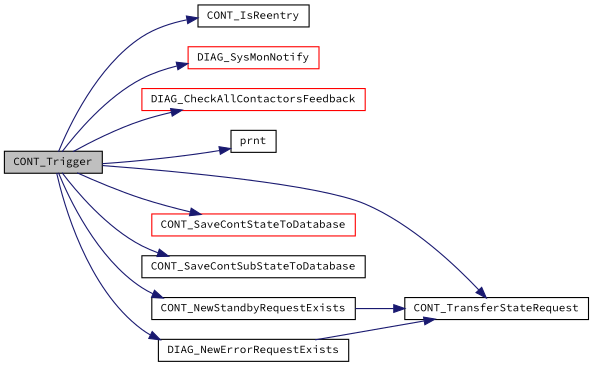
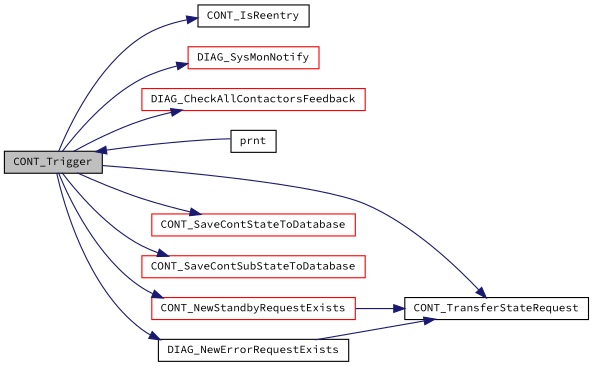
(161, 158) -> (168, 143)
(254, 267) -> (254, 267)
(254, 309) -> (254, 309)
